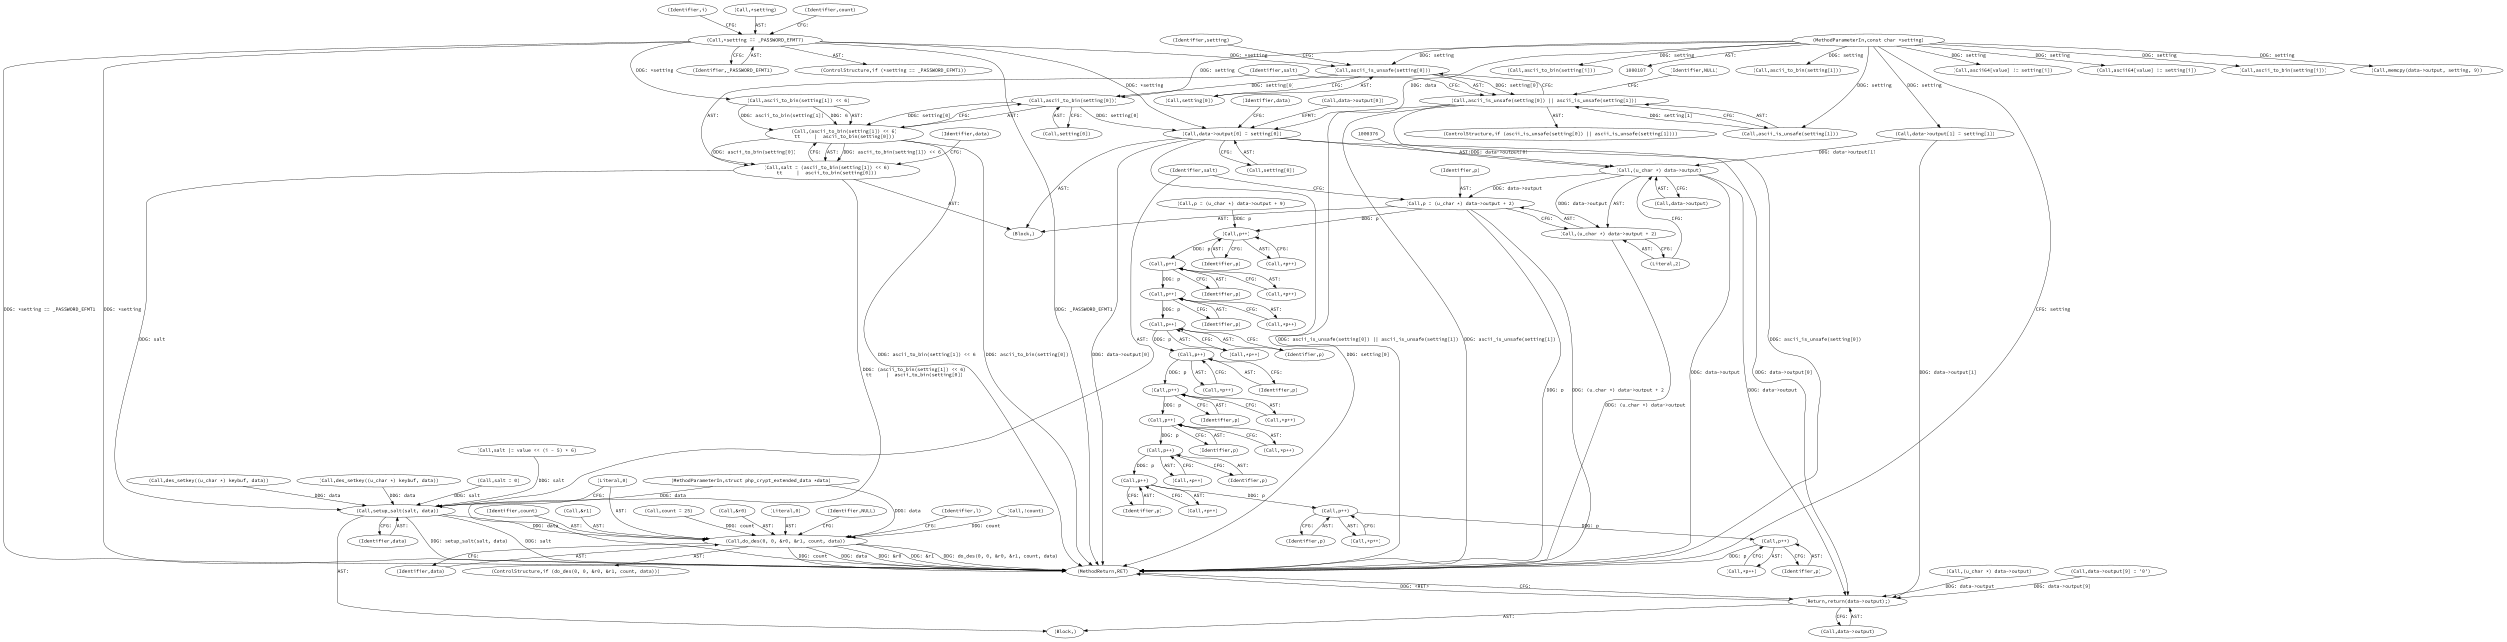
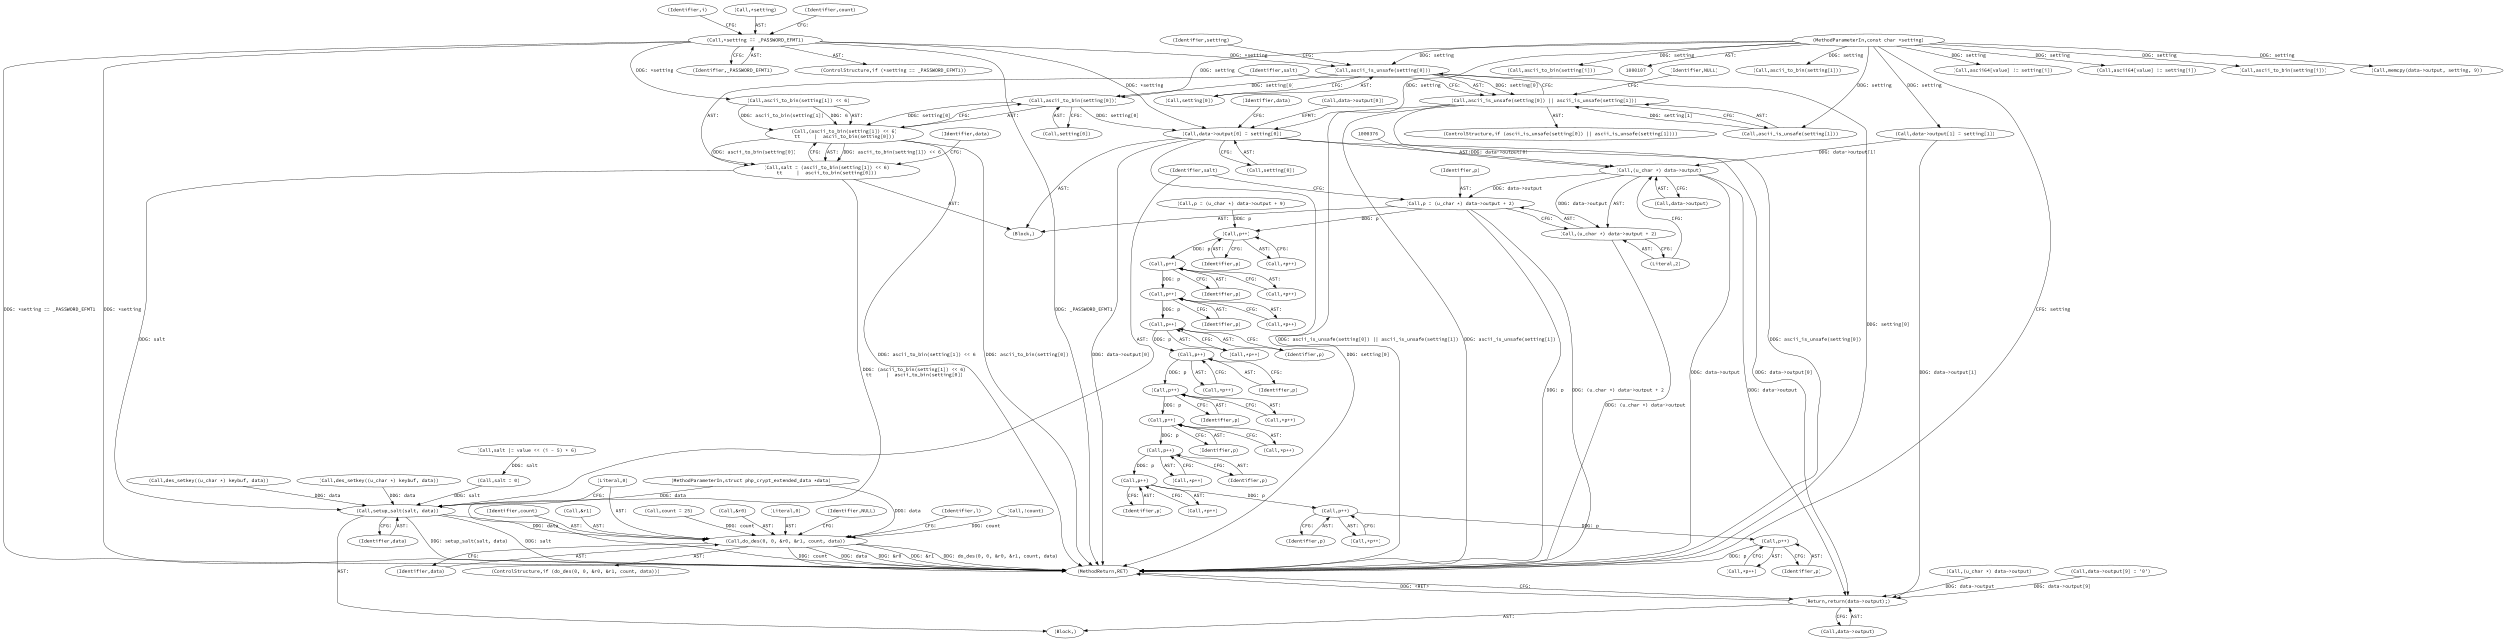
(755, 40) -> (755, 40)
(1424, 86) -> (1424, 86)
none -> (1850, 437)
(503, 496) -> (511, 464)
